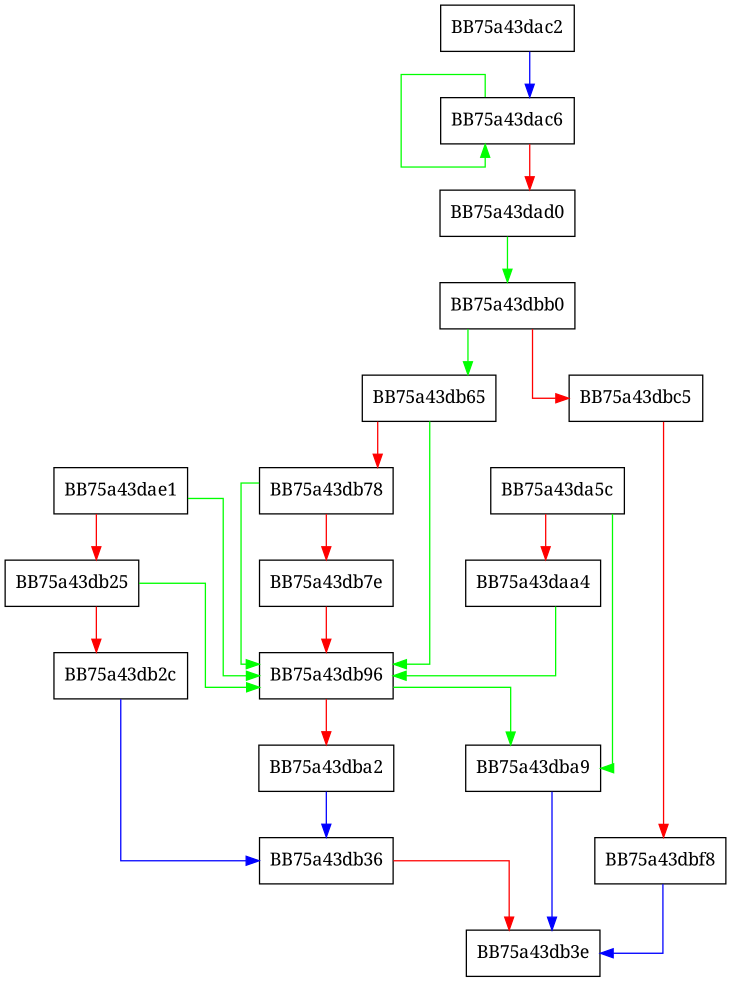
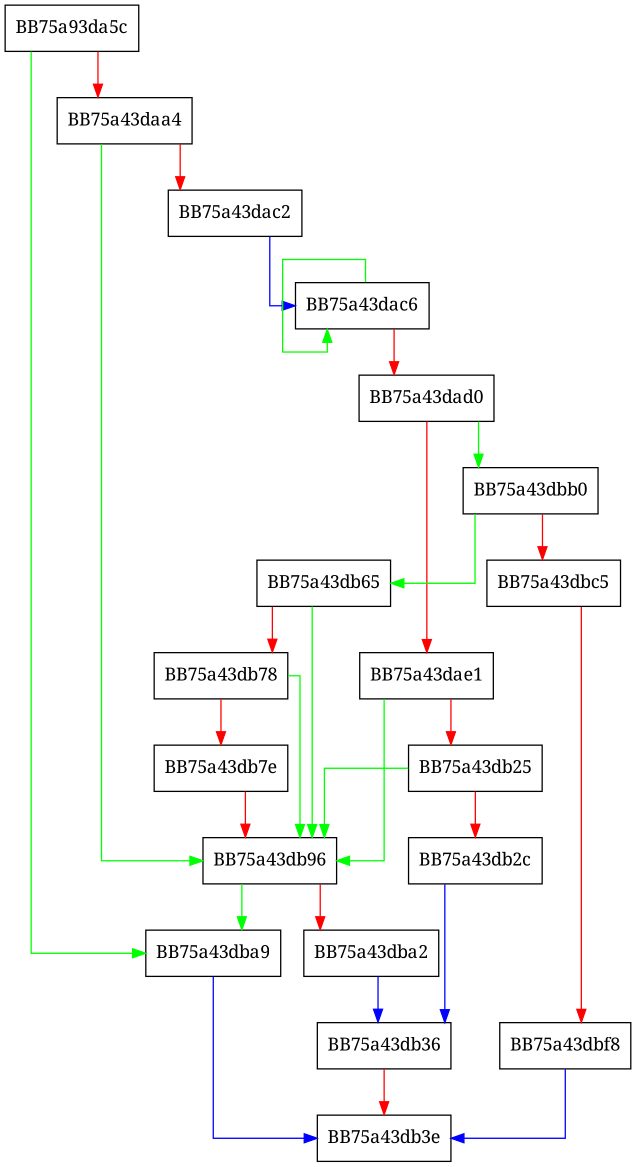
none -> (180, 160)
(558, 491) -> (72, 28)
none -> (427, 531)
